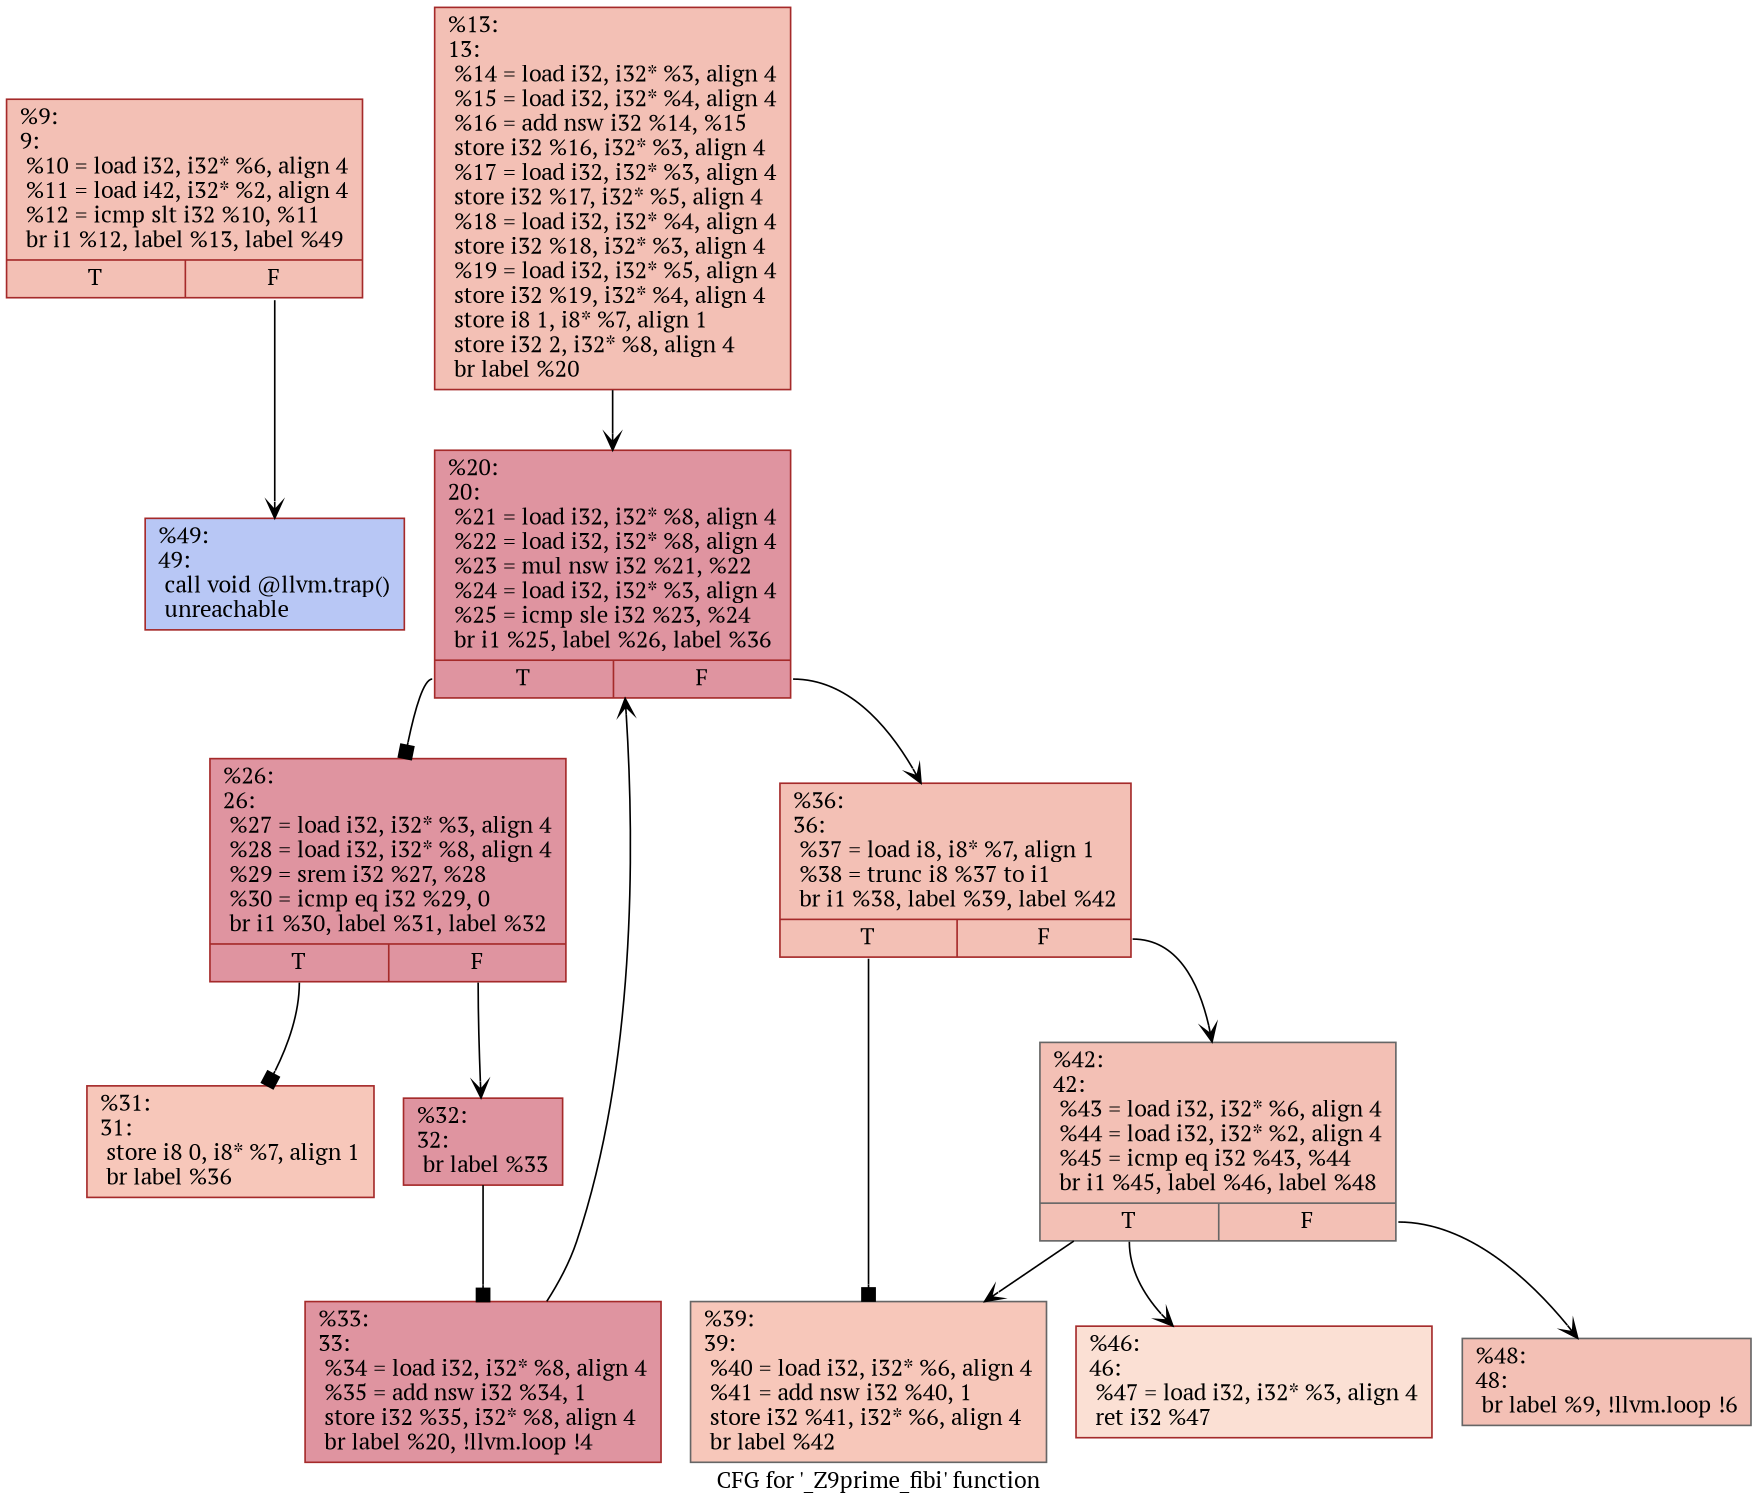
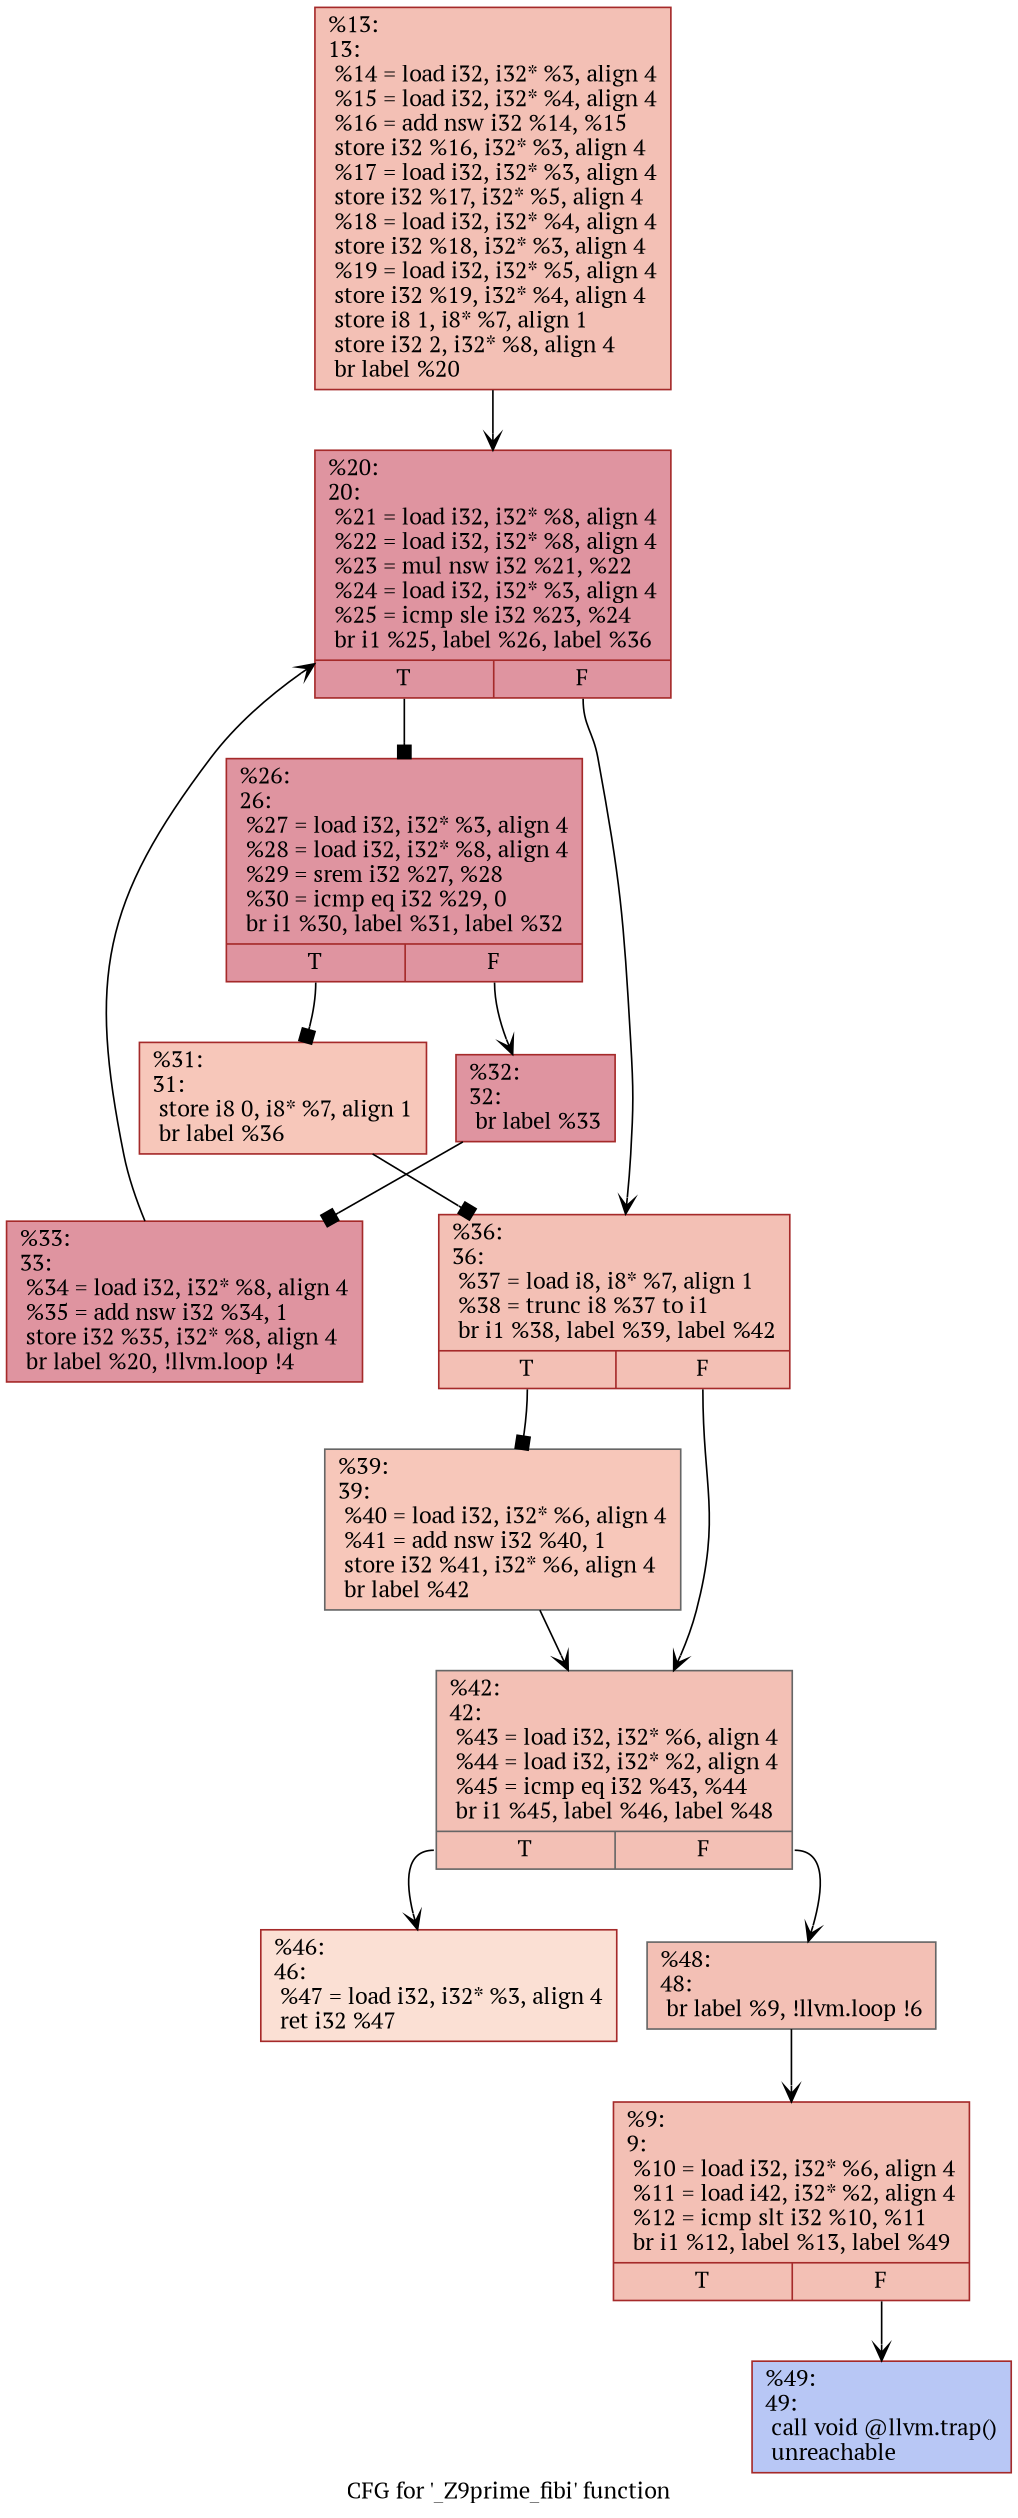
none -> (418, 1181)
(1036, 1266) -> (550, 1633)
none -> (791, 2057)
